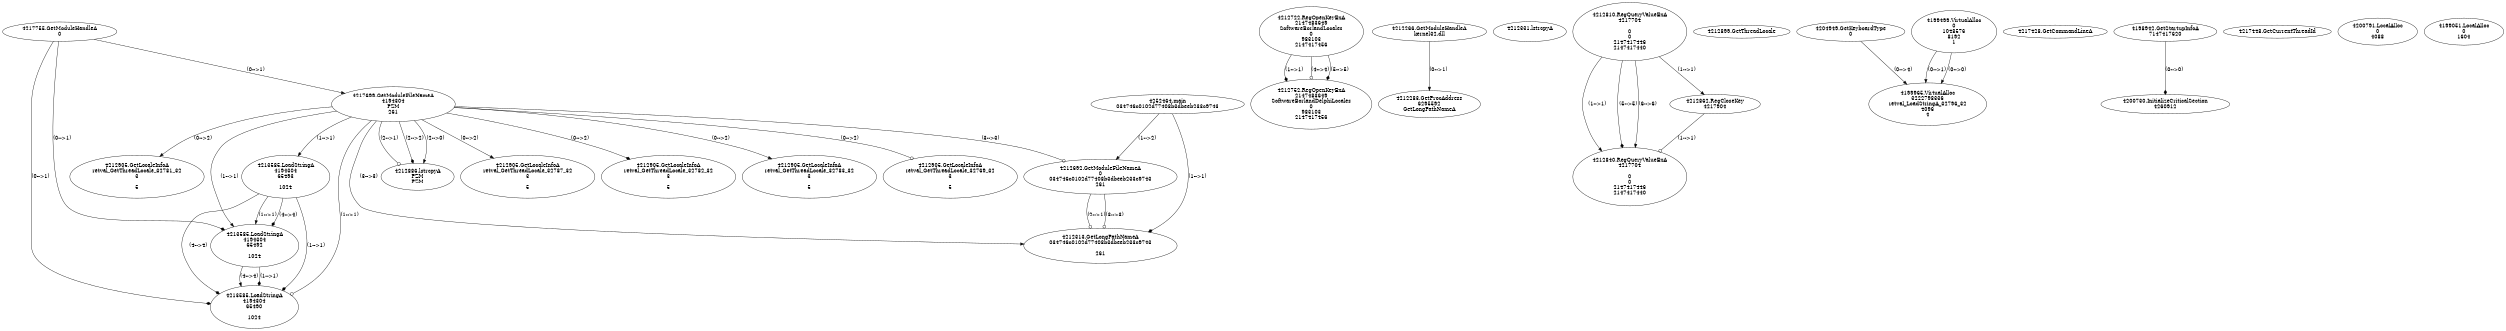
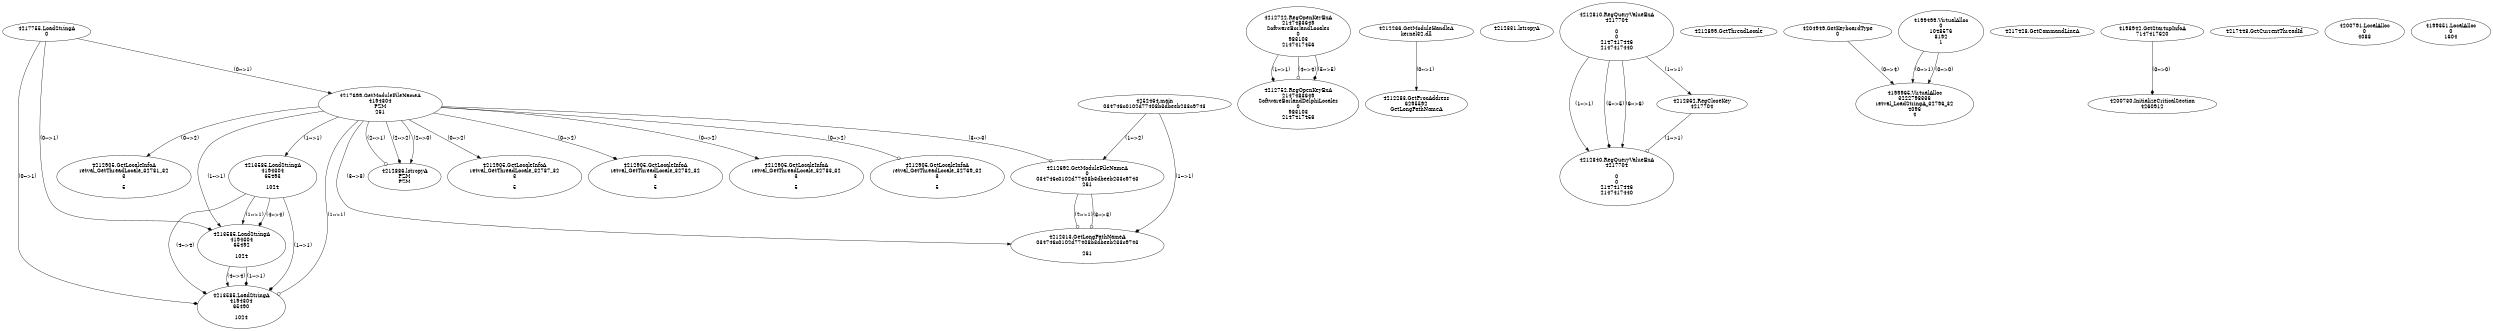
(60, 32) -> (47, 32)
(2464, 32) -> (2451, 32)
(1715, 104) -> (1702, 104)
